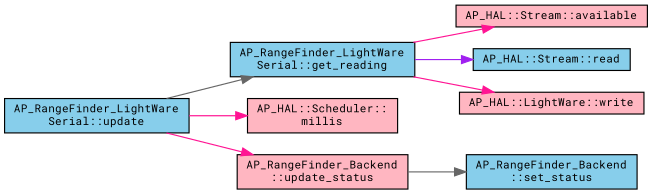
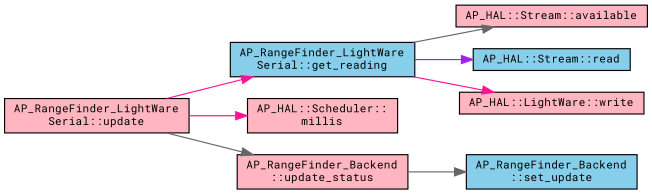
(448, 36) -> (448, 36)
(204, 89) -> (204, 89)
(97, 116) -> (97, 116)
(204, 142) -> (204, 142)
(552, 172) -> (552, 172)
